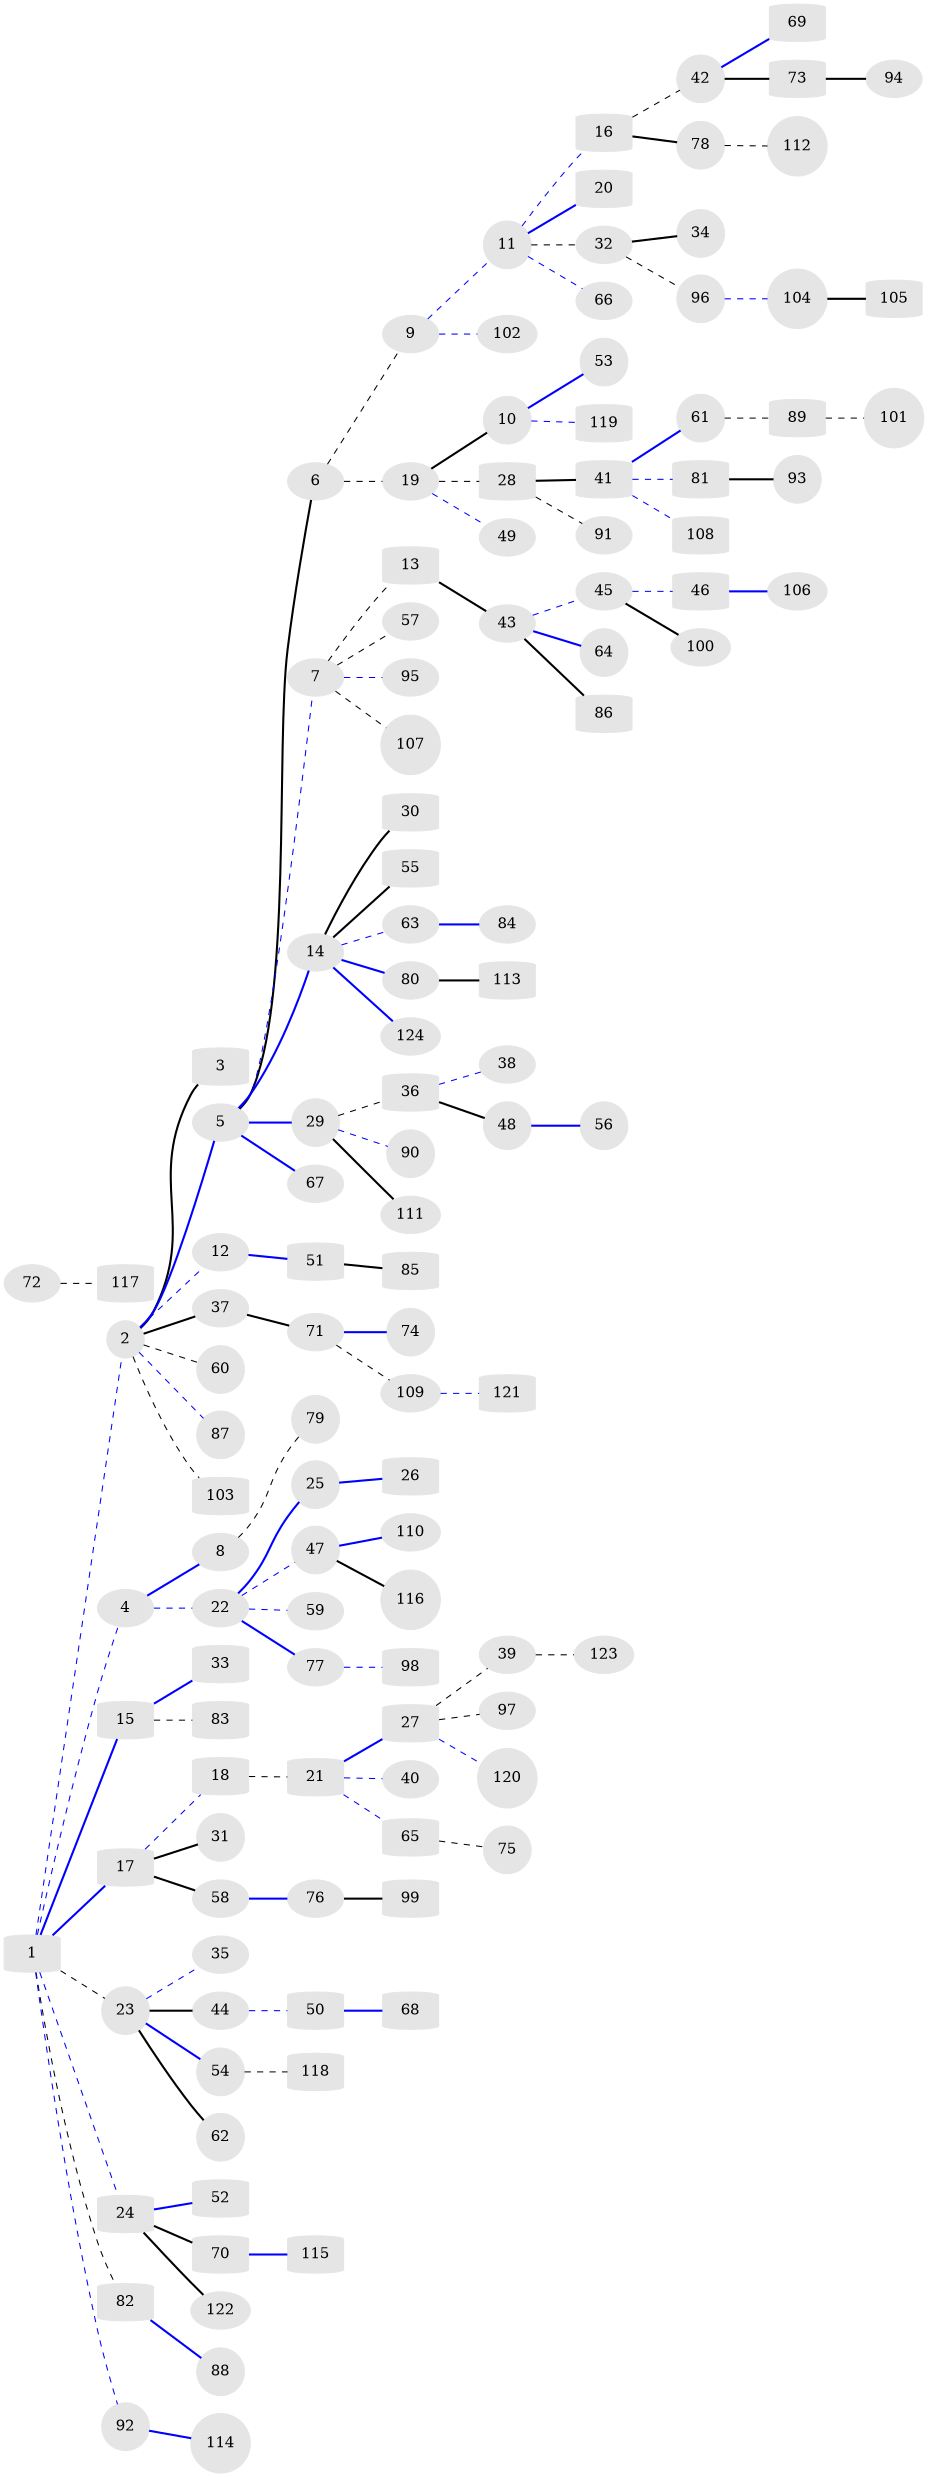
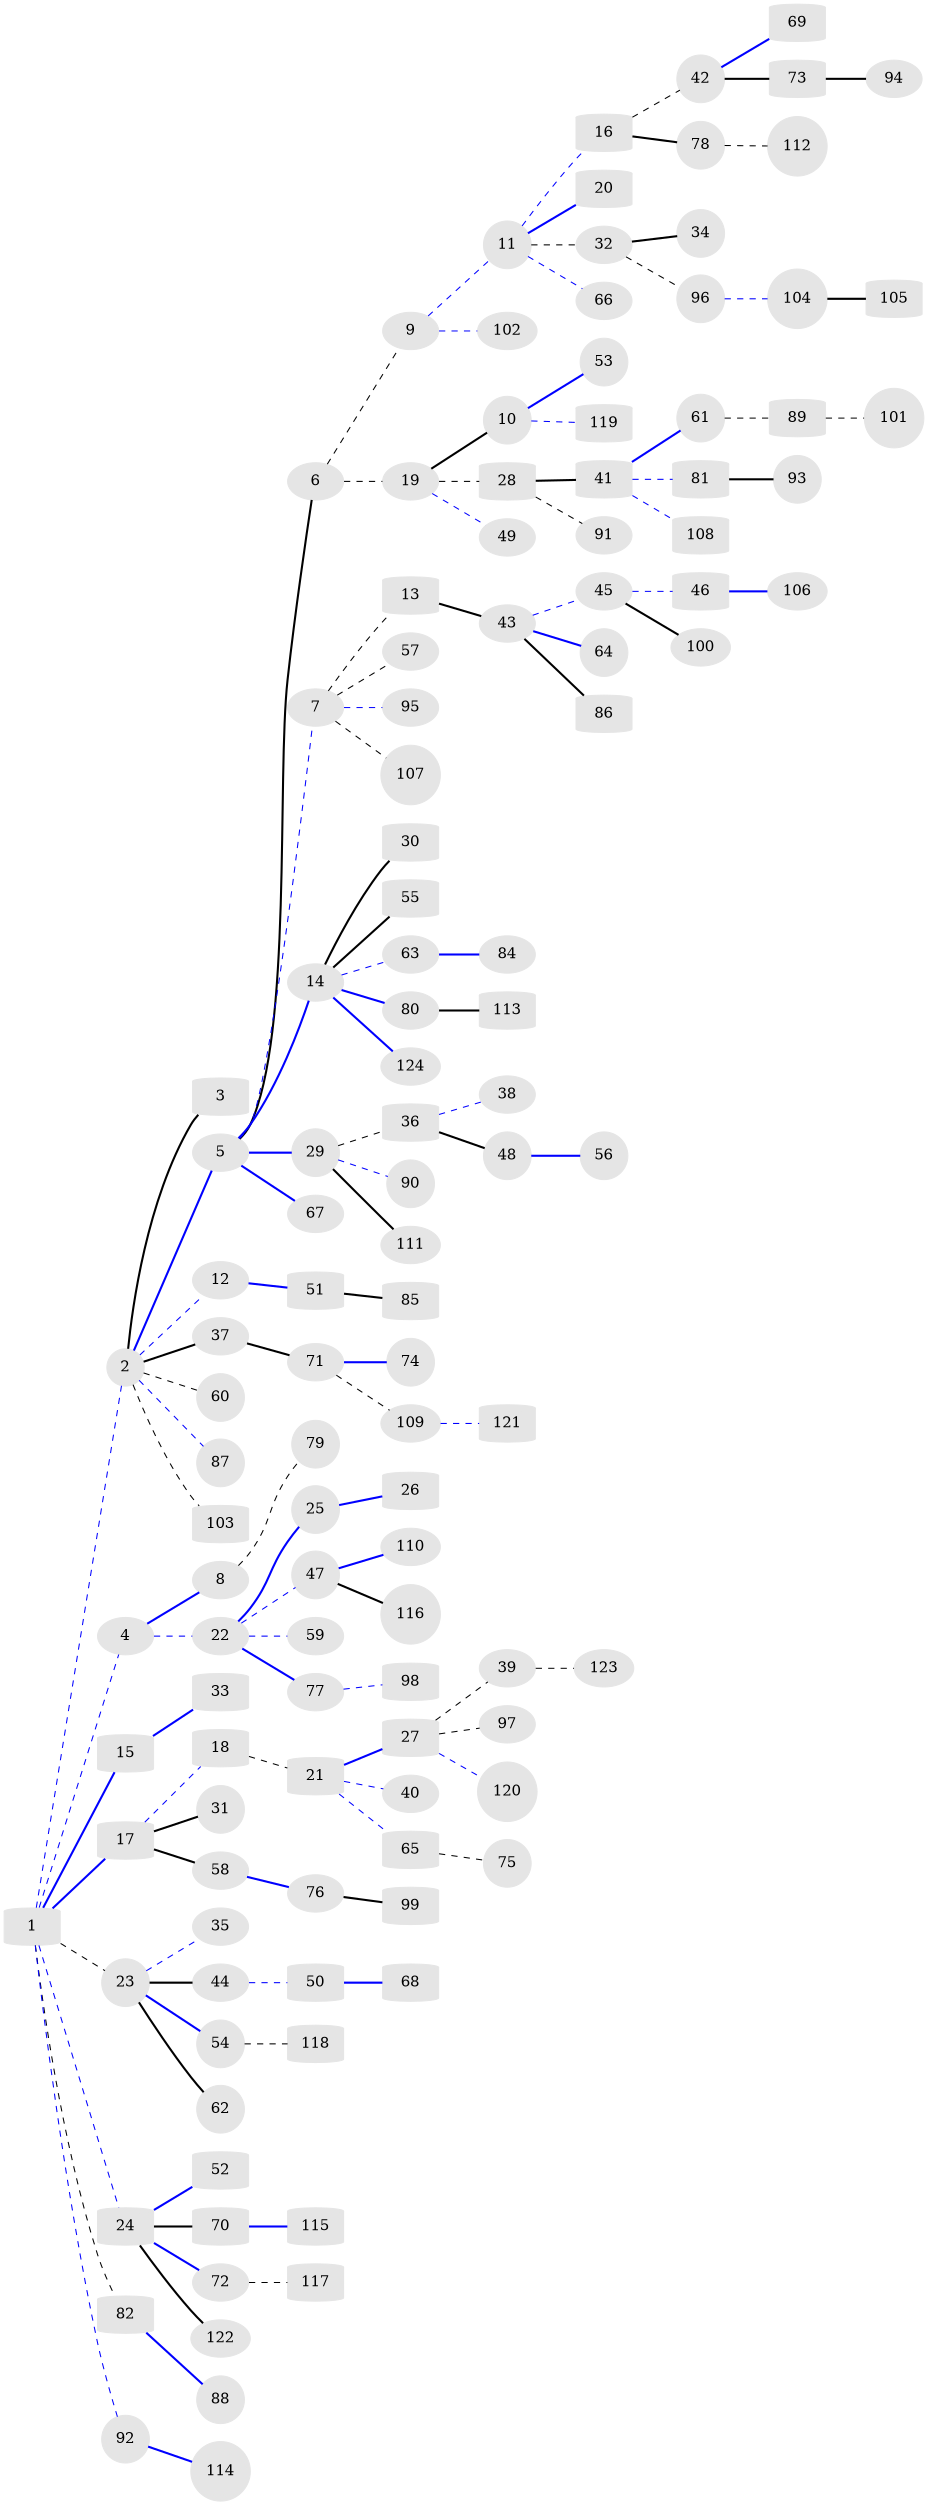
(221, 1720) -> none
none -> (177, 2257)
